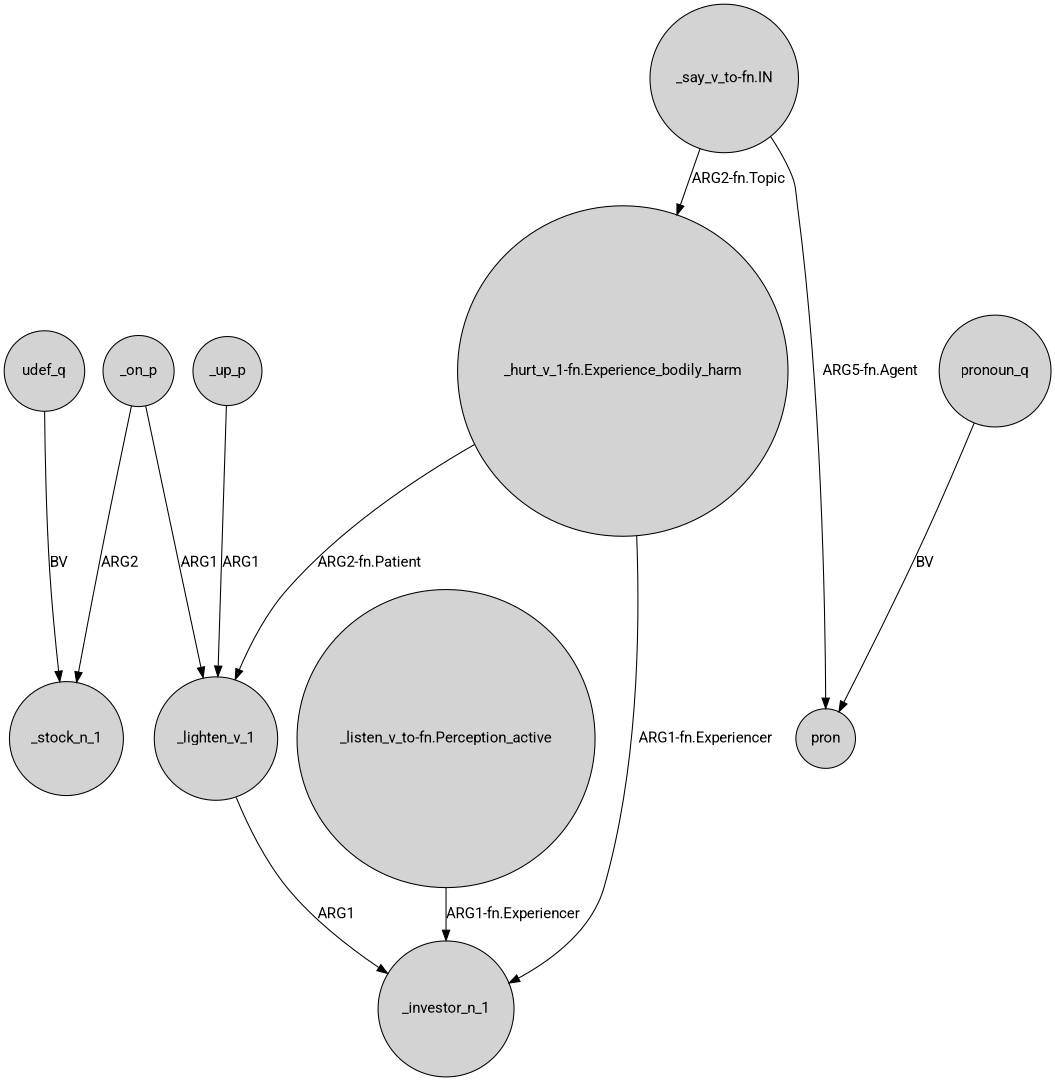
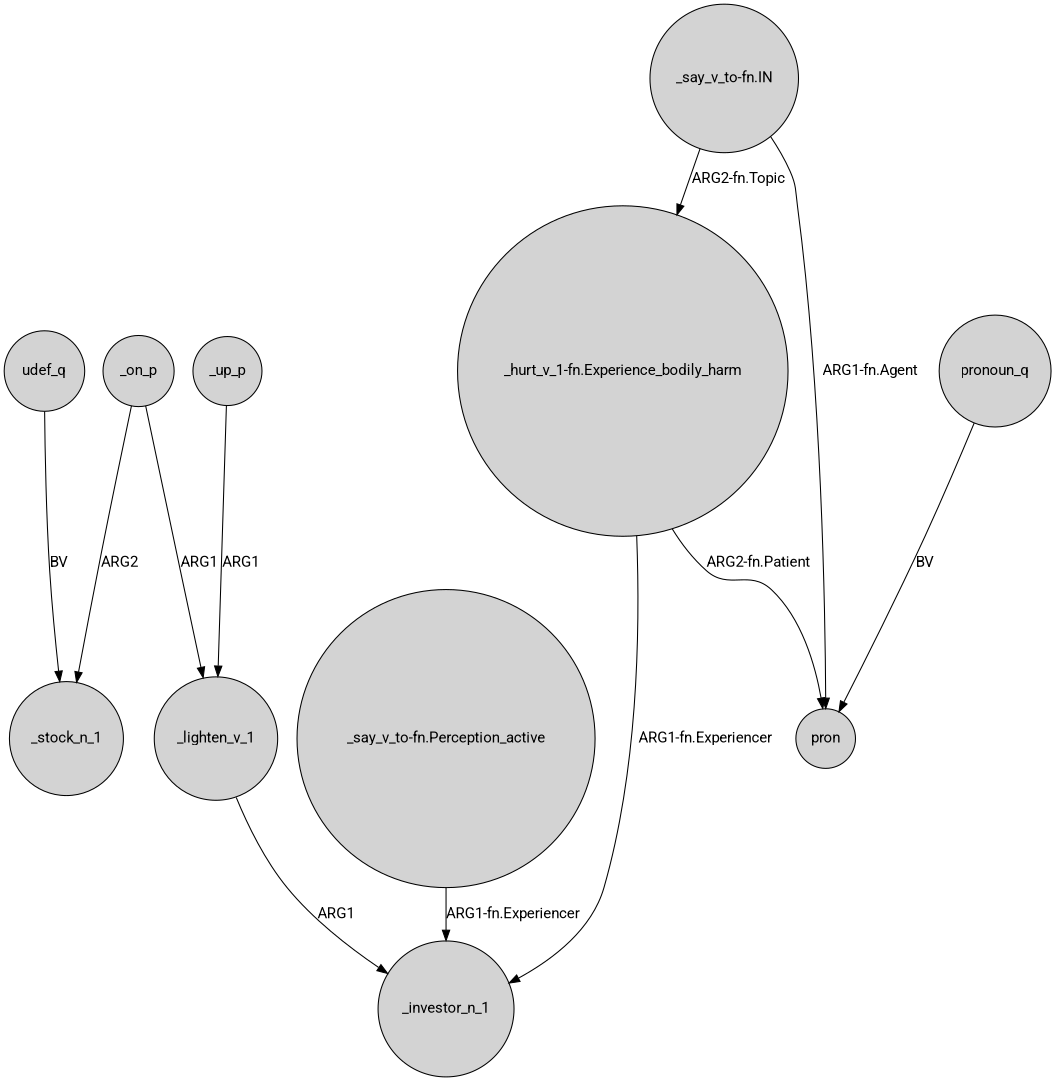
(870, 371) -> (870, 371)
(339, 539) -> (770, 589)
(446, 739) -> (446, 739)
